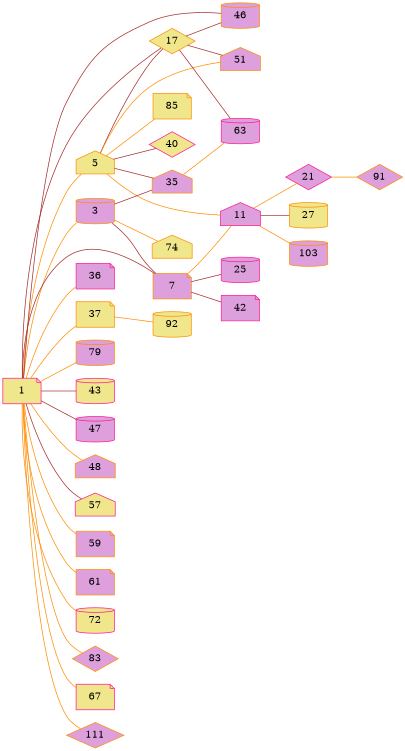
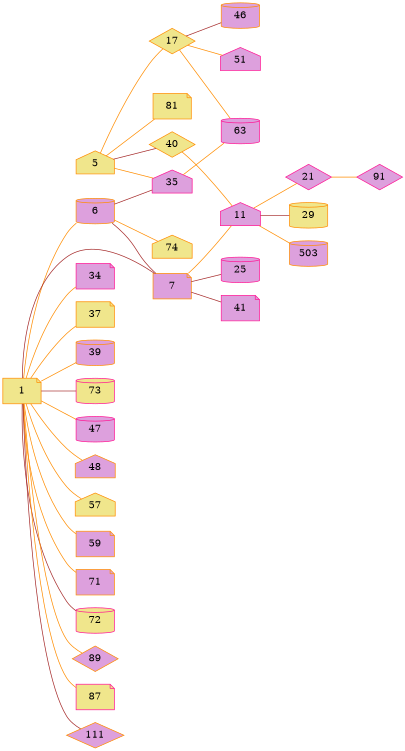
(205, 50) -> (205, 50)
(240, 60) -> (240, 60)
(205, 84) -> (205, 84)
(147, 89) -> none
(127, 98) -> (127, 98)
(172, 106) -> (172, 106)
(53, 144) -> none
(172, 144) -> (172, 144)
(134, 173) -> (134, 173)
(380, 177) -> (380, 177)
(172, 183) -> (172, 183)
(50, 184) -> none
(160, 205) -> (208, 178)
(95, 211) -> (95, 211)
(309, 215) -> (309, 215)
(309, 254) -> (309, 254)
(38, 271) -> none
(95, 276) -> (95, 276)
(240, 308) -> (240, 308)
(172, 324) -> none
(95, 353) -> (95, 353)
(22, 391) -> (22, 391)
(95, 391) -> (95, 391)
(59, 410) -> (59, 410)
(47, 456) -> (47, 456)
(95, 506) -> (95, 506)
(32, 512) -> (32, 512)
(34, 571) -> (34, 571)
(95, 582) -> (95, 582)
(95, 659) -> (95, 659)
(95, 697) -> (95, 697)
